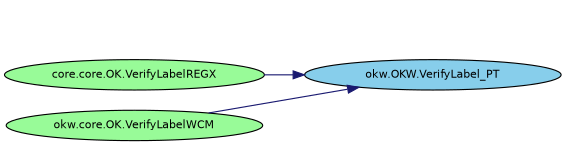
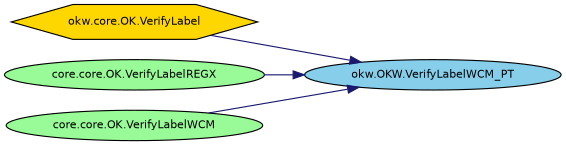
none -> (134, 22)
(433, 75) -> (433, 75)
(134, 125) -> (134, 125)
